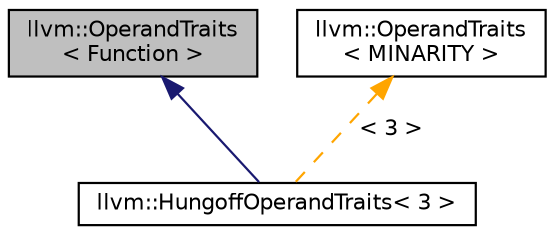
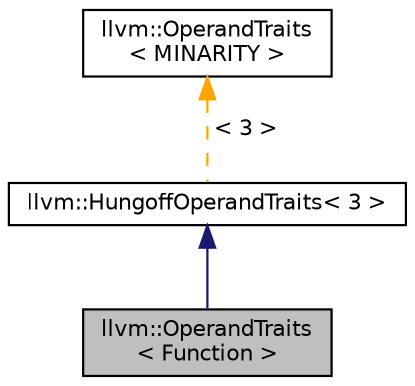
(218, 138) -> (207, 278)
